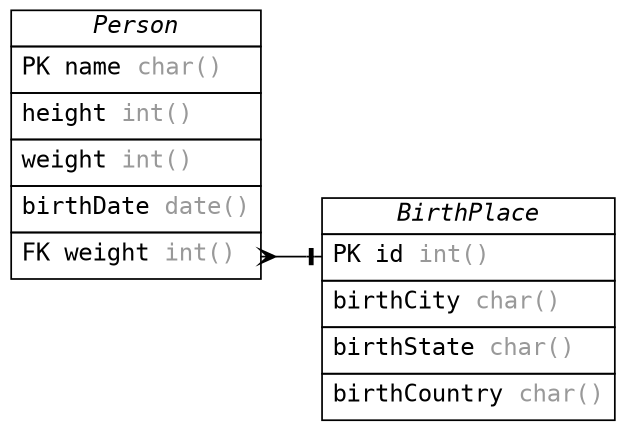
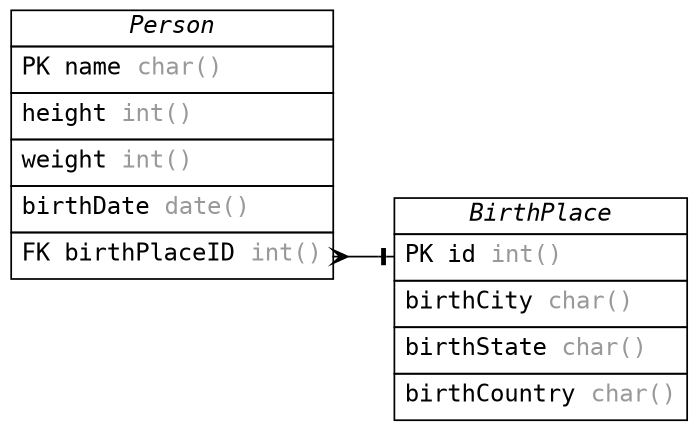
(93, 253) -> (136, 253)
